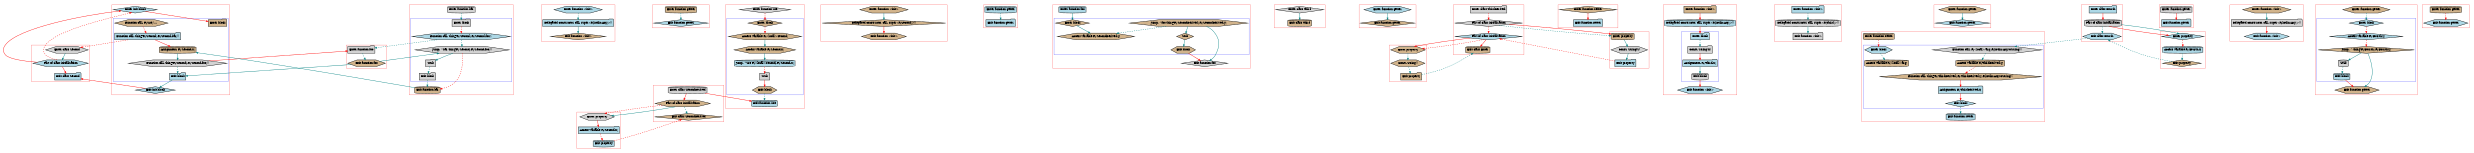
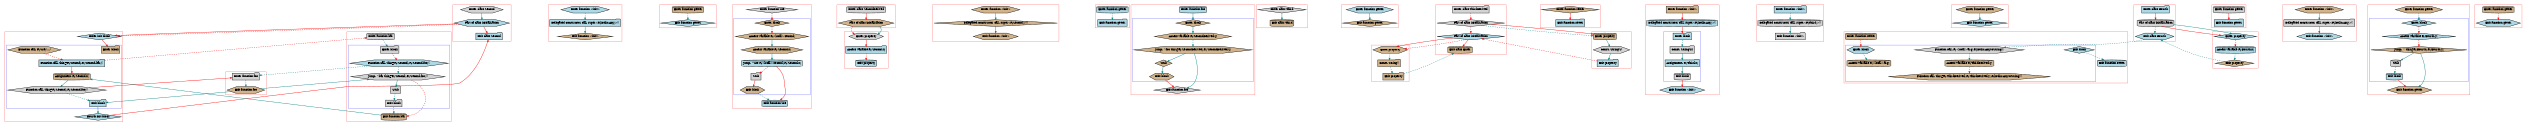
(1142, 30) -> (1193, 42)
(105, 44) -> (235, 49)
(1700, 56) -> (1682, 56)
(1408, 63) -> (1389, 63)
(155, 90) -> (98, 117)
(1960, 90) -> none
(727, 97) -> (784, 82)
(689, 117) -> none
